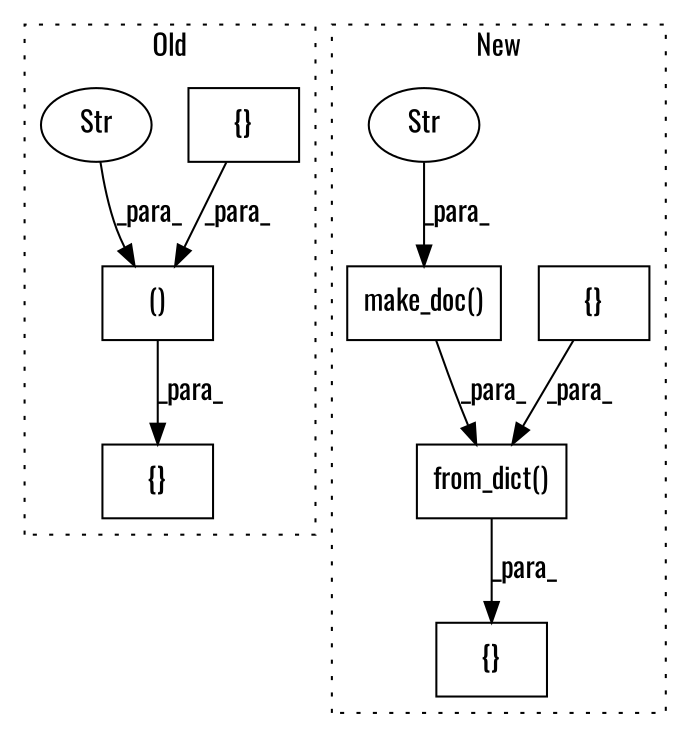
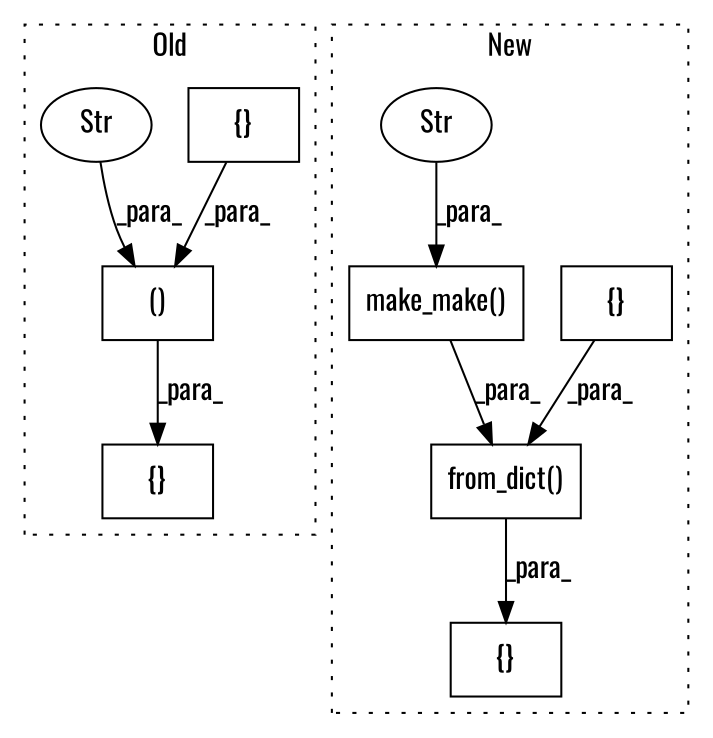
(424, 303) -> (436, 303)
